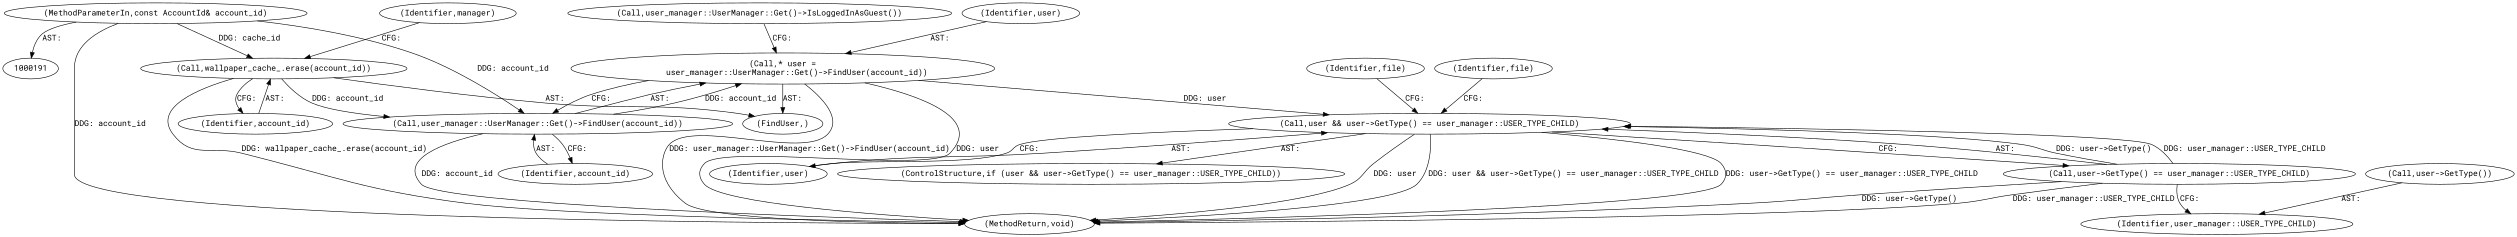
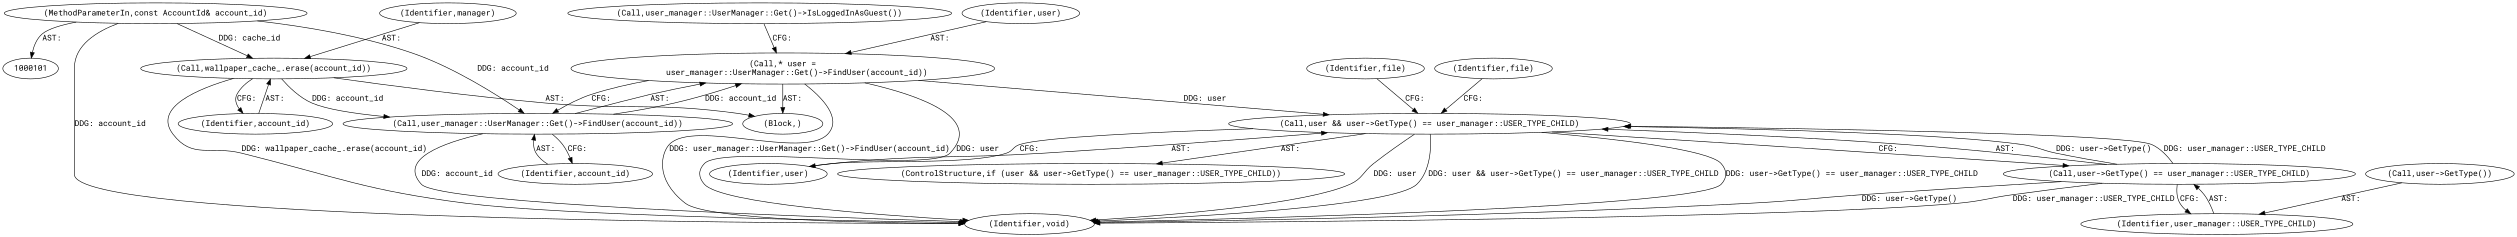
(394, 38) -> (394, 38)
(31, 69) -> (31, 69)
(783, 124) -> (783, 124)
none -> (2208, 200)
(1029, 224) -> (1029, 224)
